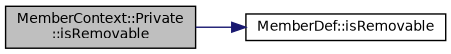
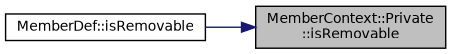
(214, 27) -> (223, 27)
